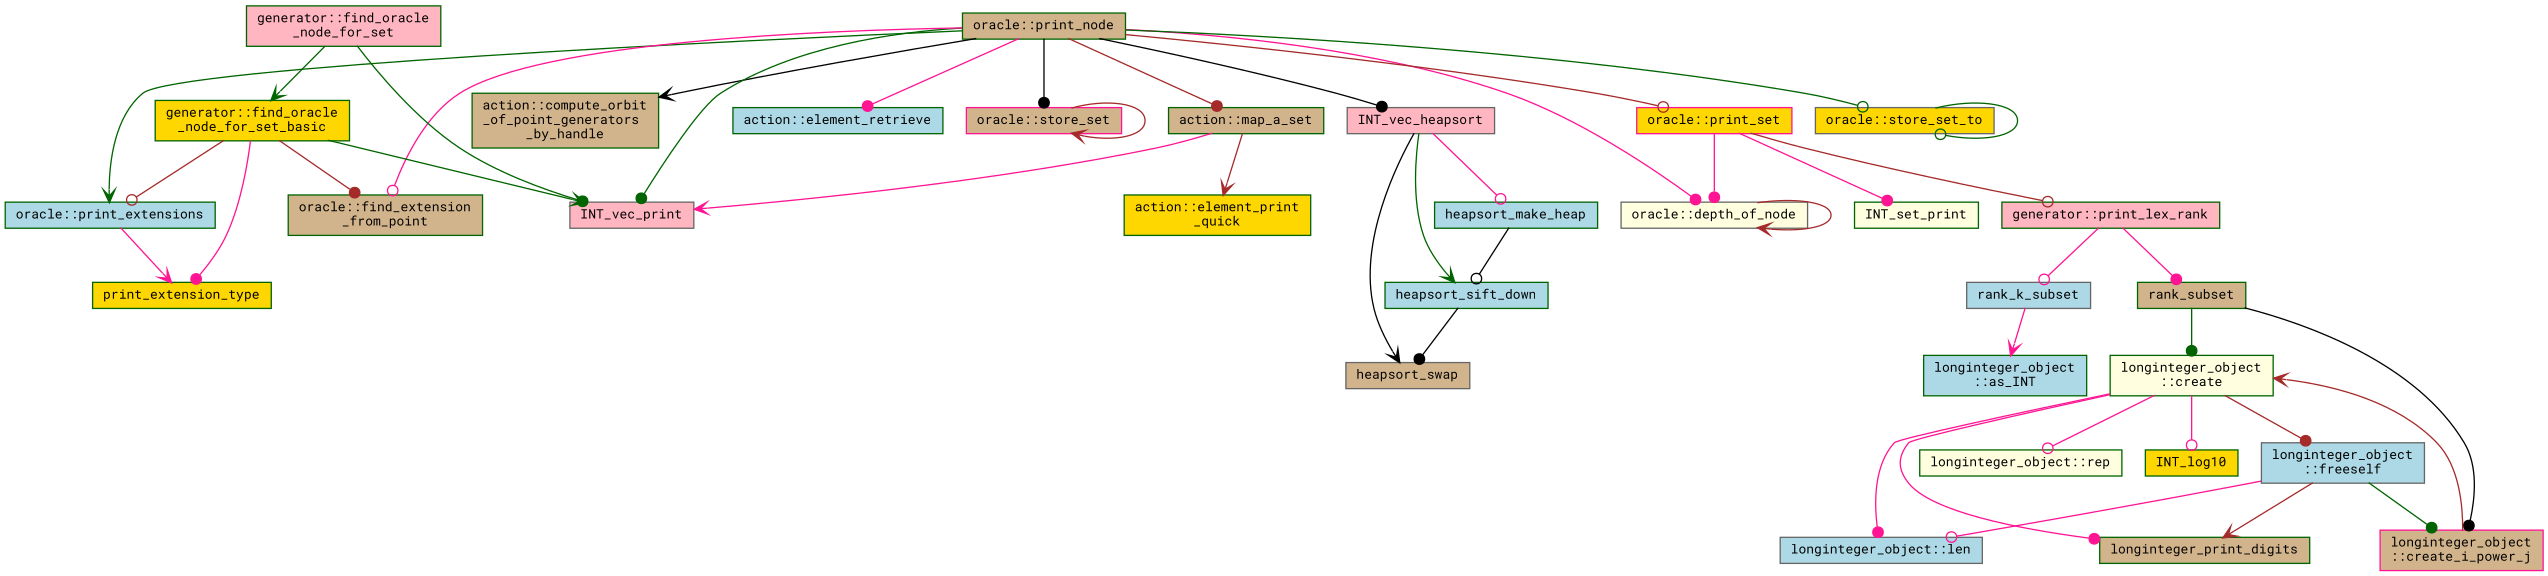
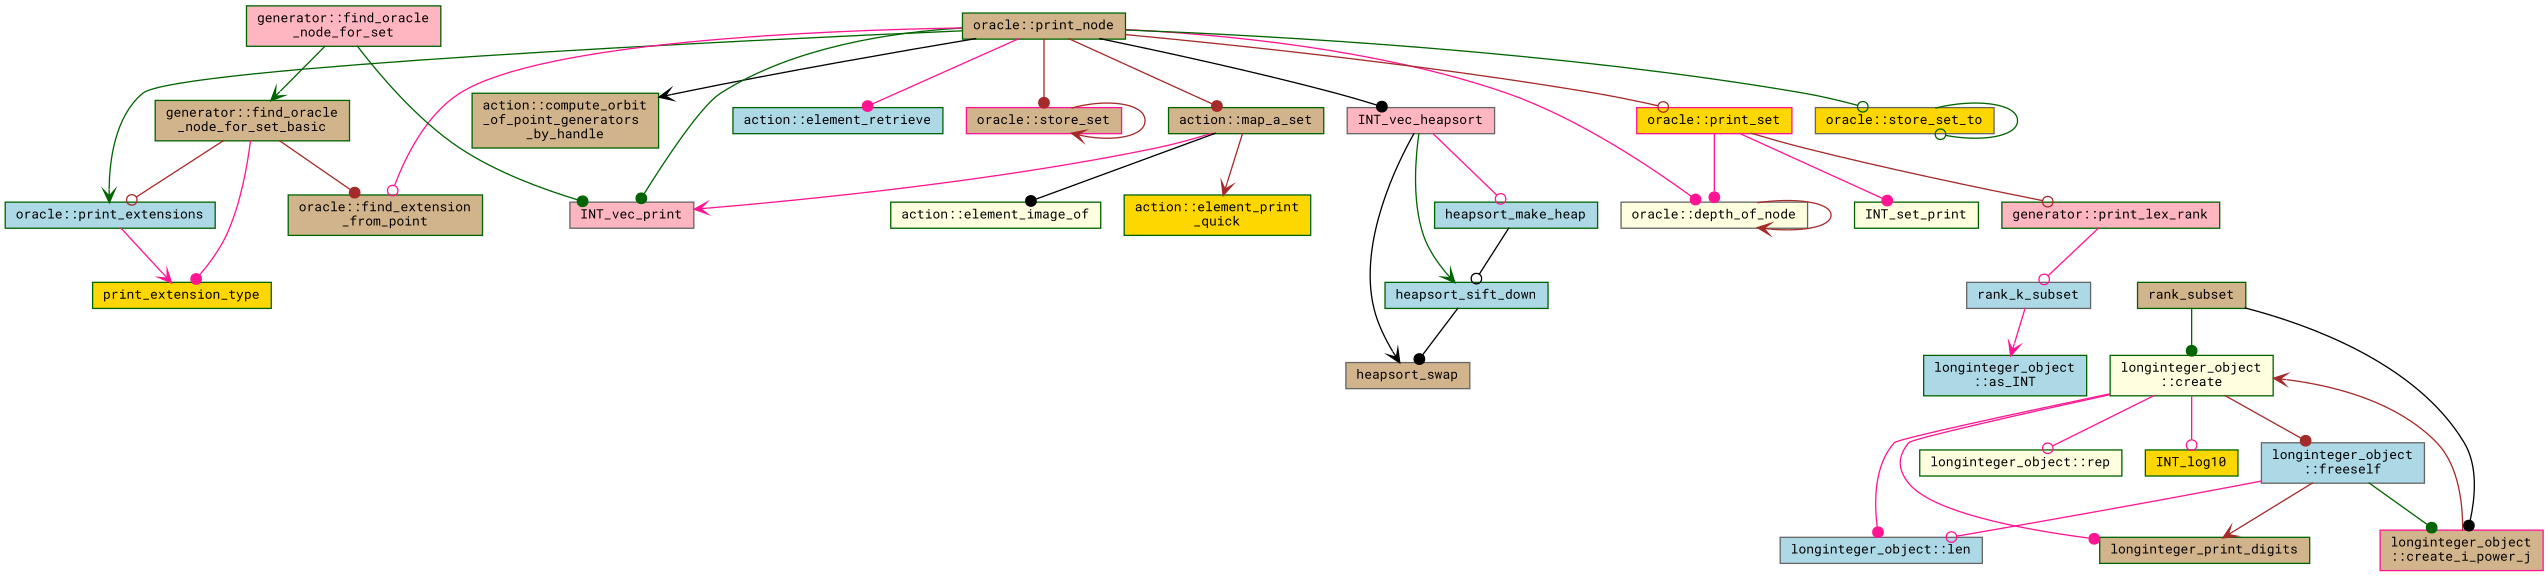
(1044, 68) -> (1044, 68)
(252, 121) -> (252, 121)
(450, 170) -> none
none -> (996, 215)
(2147, 252) -> none
